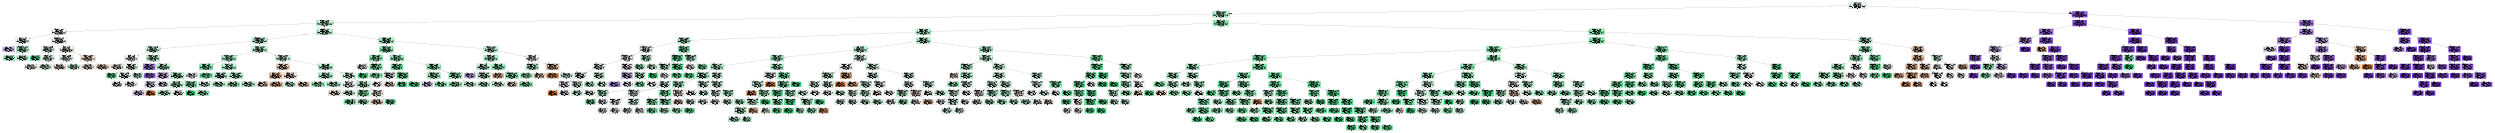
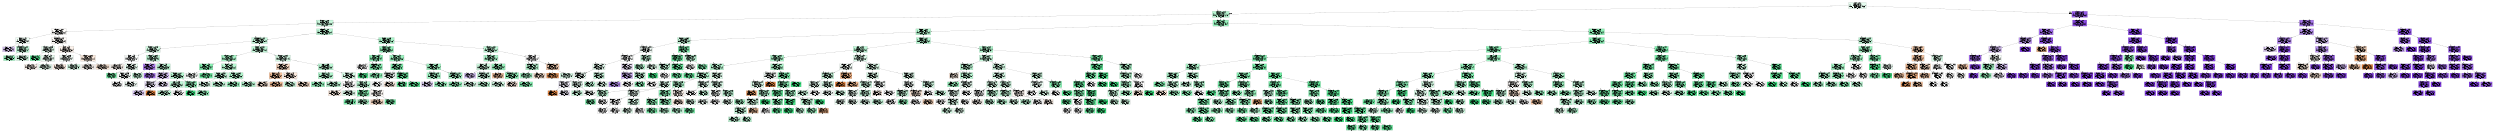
(1963, 67) -> (1963, 67)
none -> (2140, 67)
